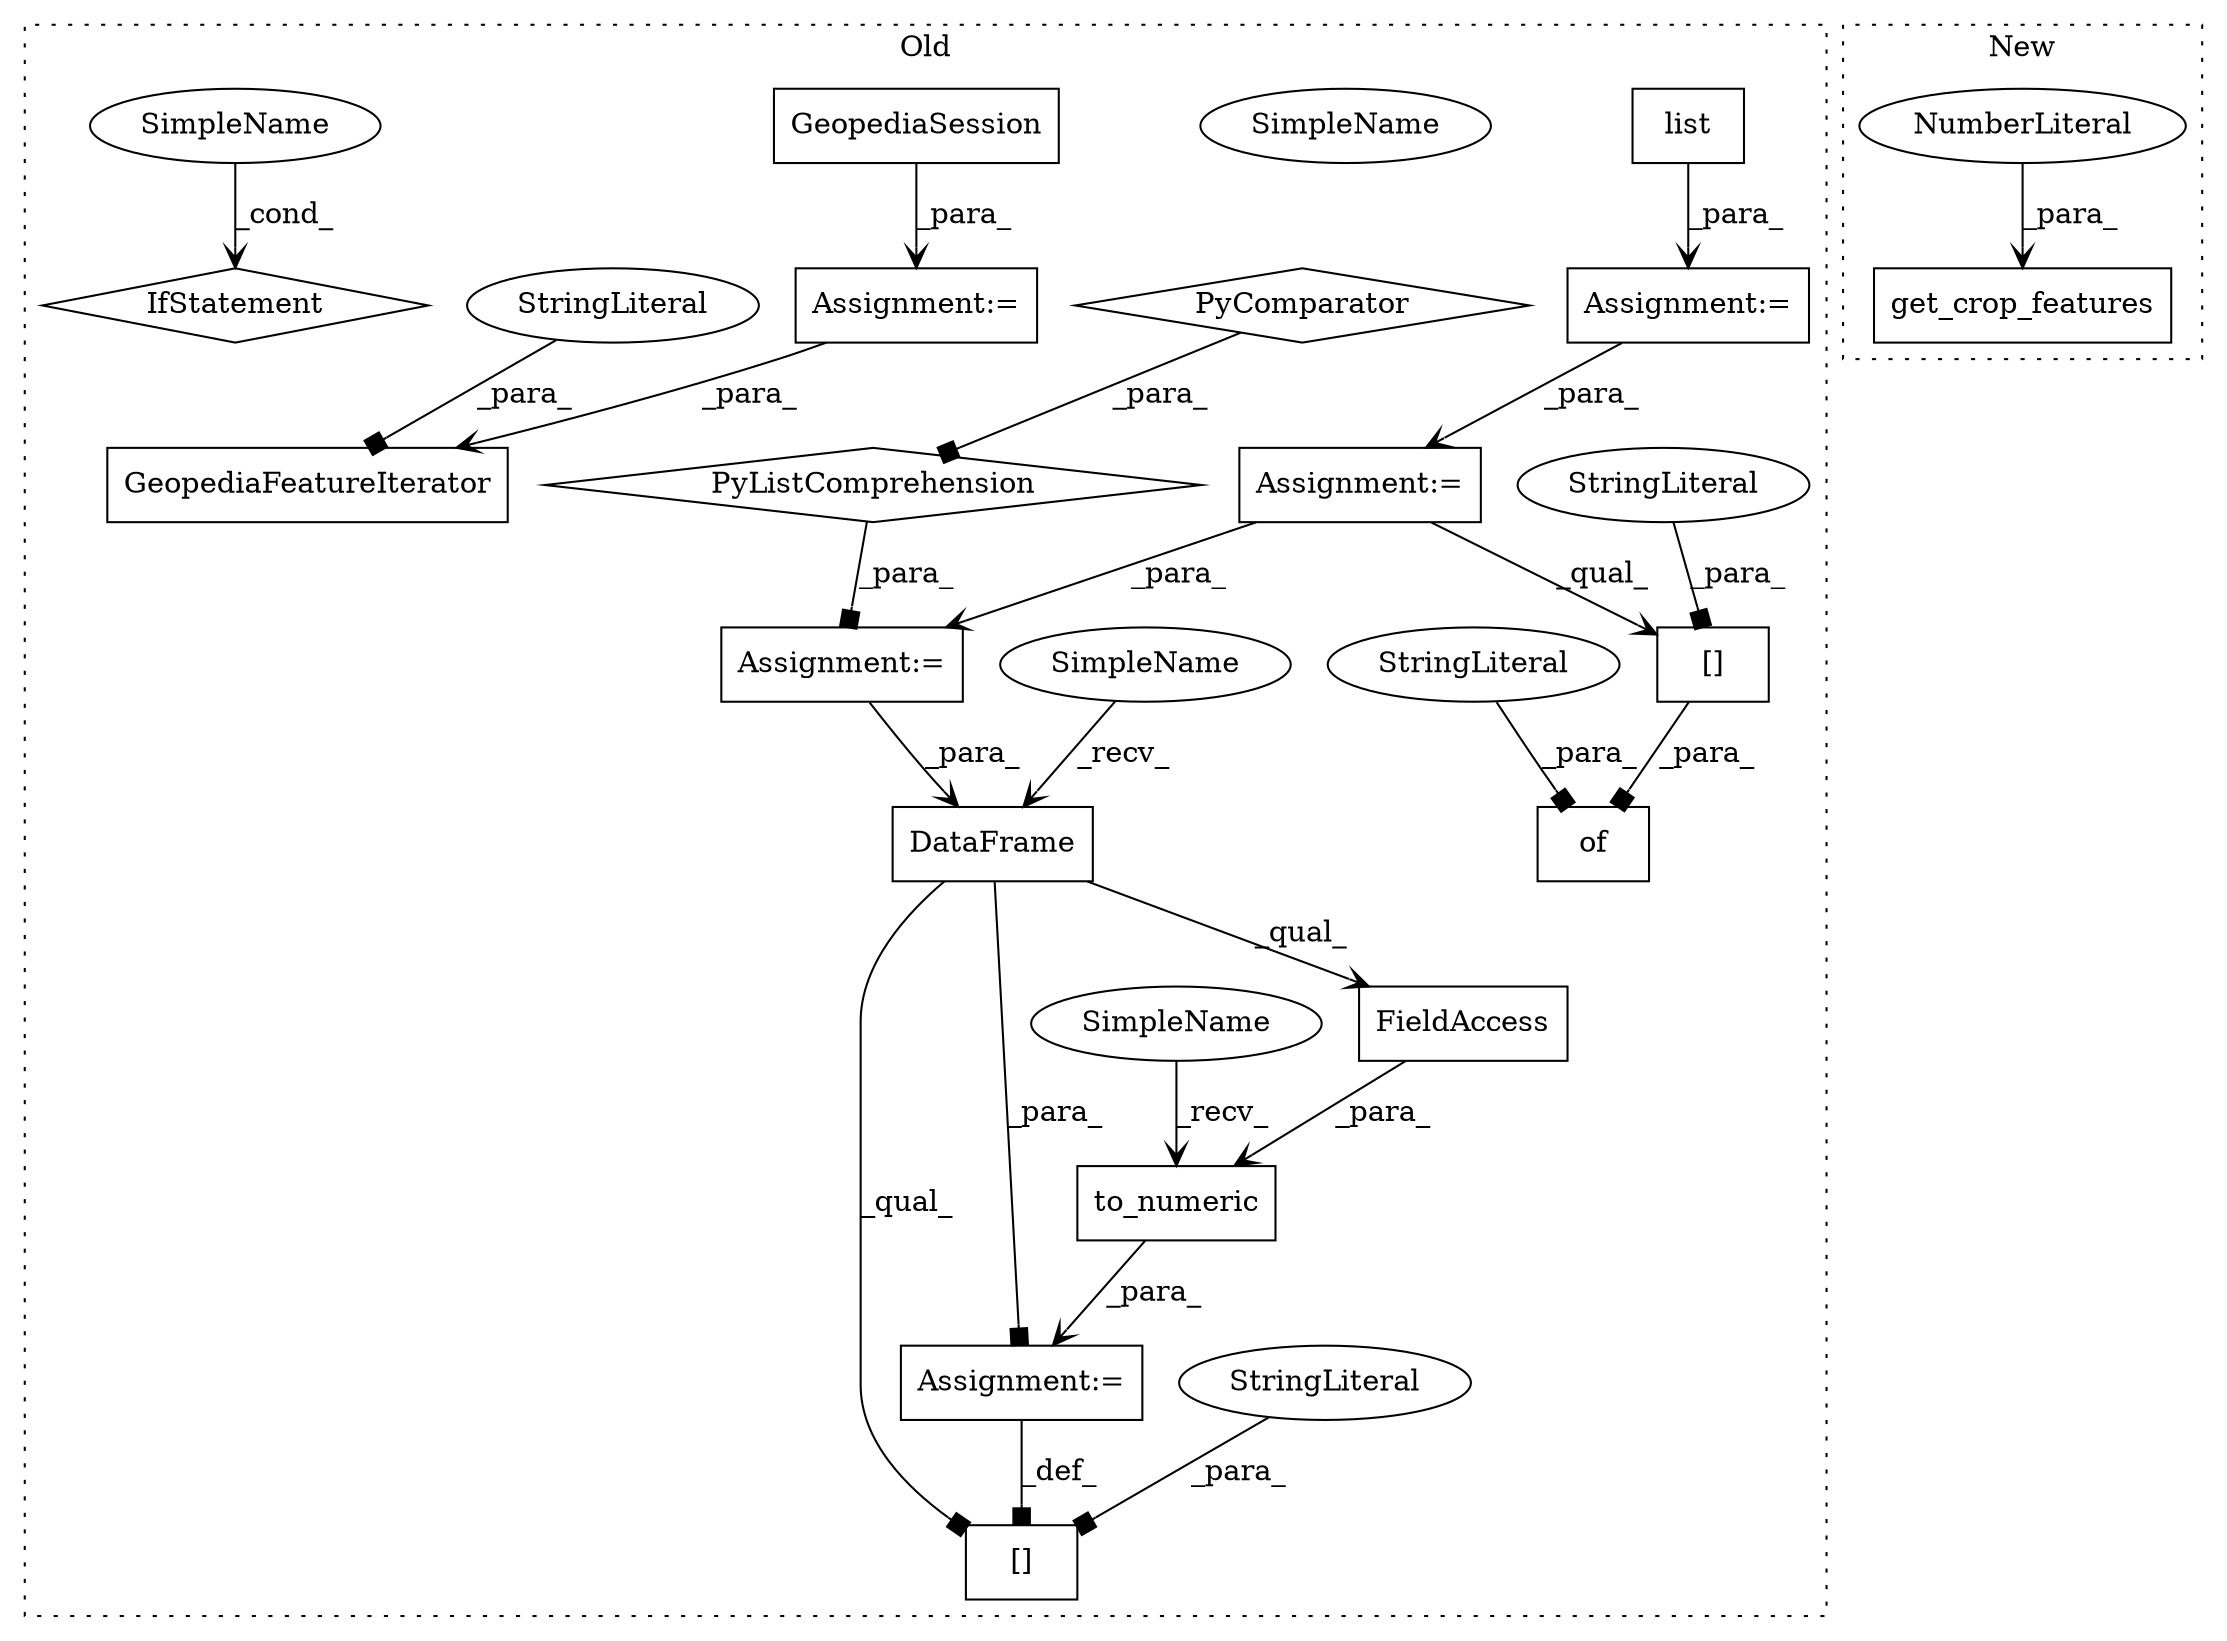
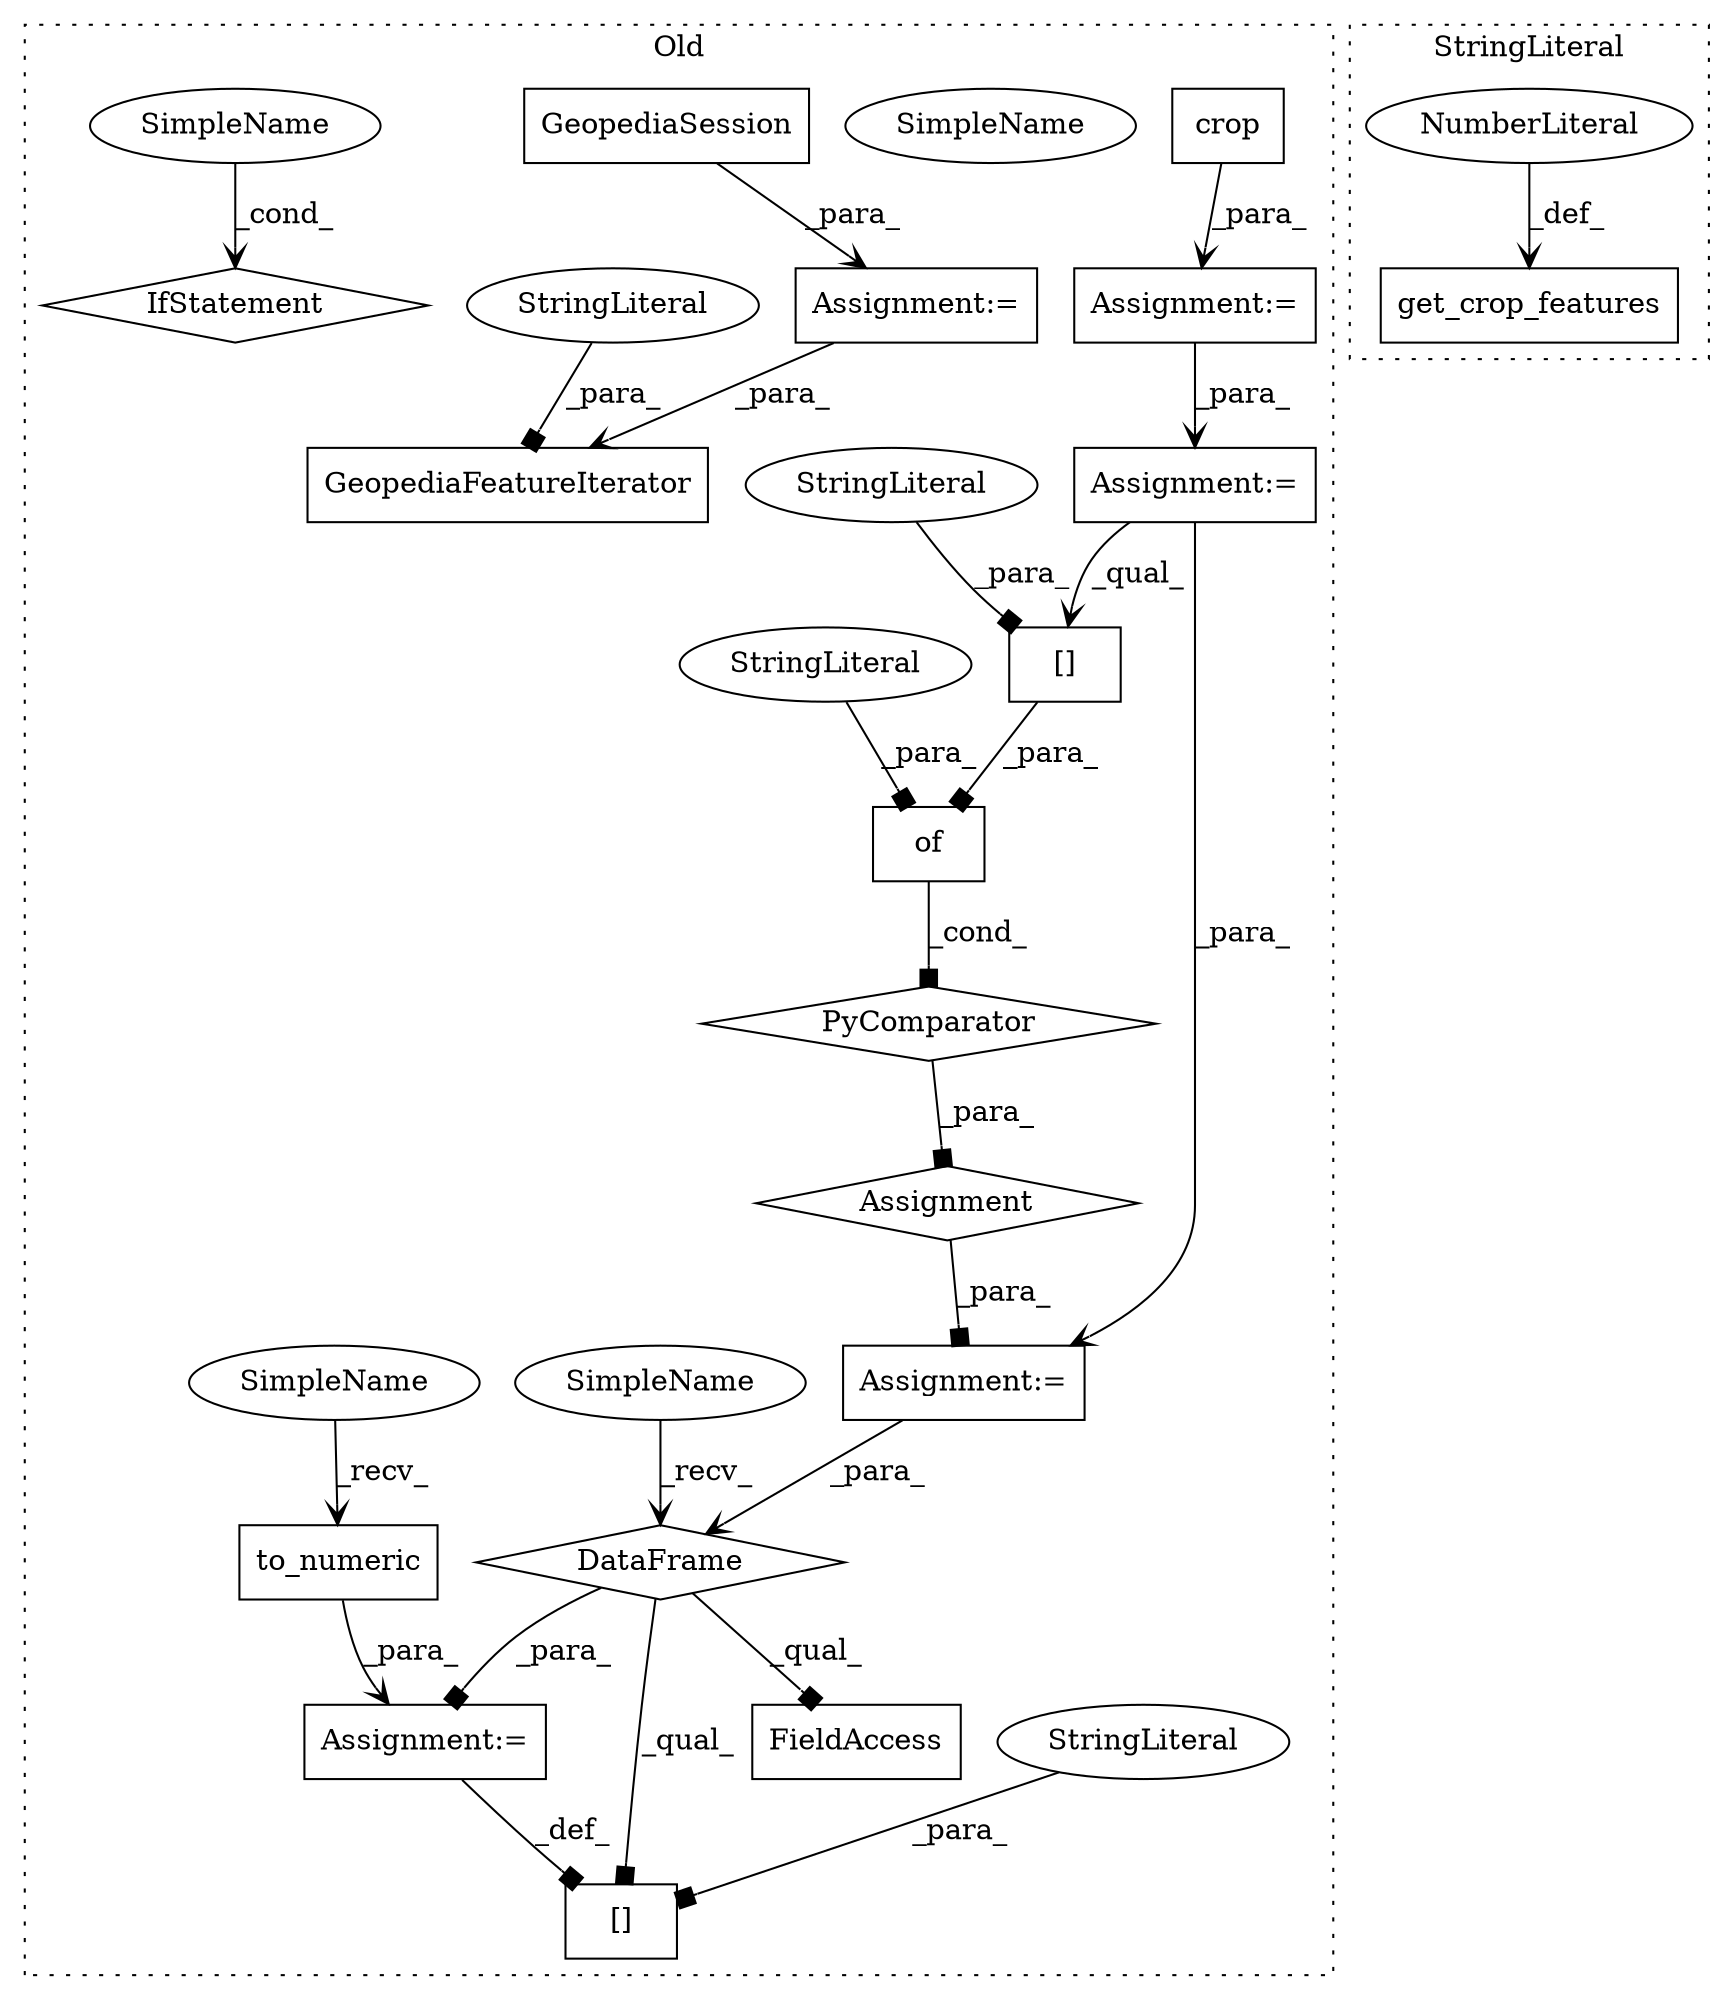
(2023, 49) -> (1529, 49)
(1688, 126) -> (1228, 126)
(2070, 216) -> (1568, 216)
(873, 485) -> (947, 1203)
(993, 844) -> (660, 1562)
none -> (929, 924)
(1218, 930) -> (747, 1641)
(1329, 1108) -> none
